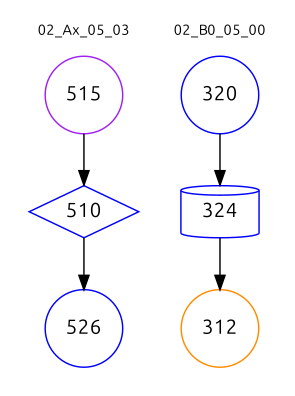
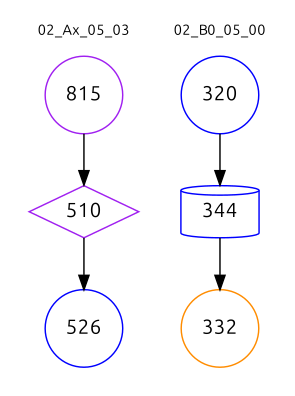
(84, 95) -> (84, 95)
(84, 212) -> (84, 212)
(220, 212) -> (220, 212)
(220, 328) -> (220, 328)
